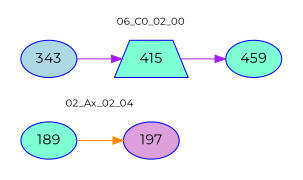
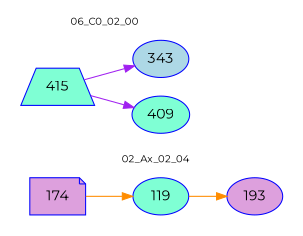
(94, 59) -> (104, 74)
(254, 59) -> (161, 115)
(49, 141) -> (161, 196)
(151, 141) -> (255, 196)
none -> (58, 196)
